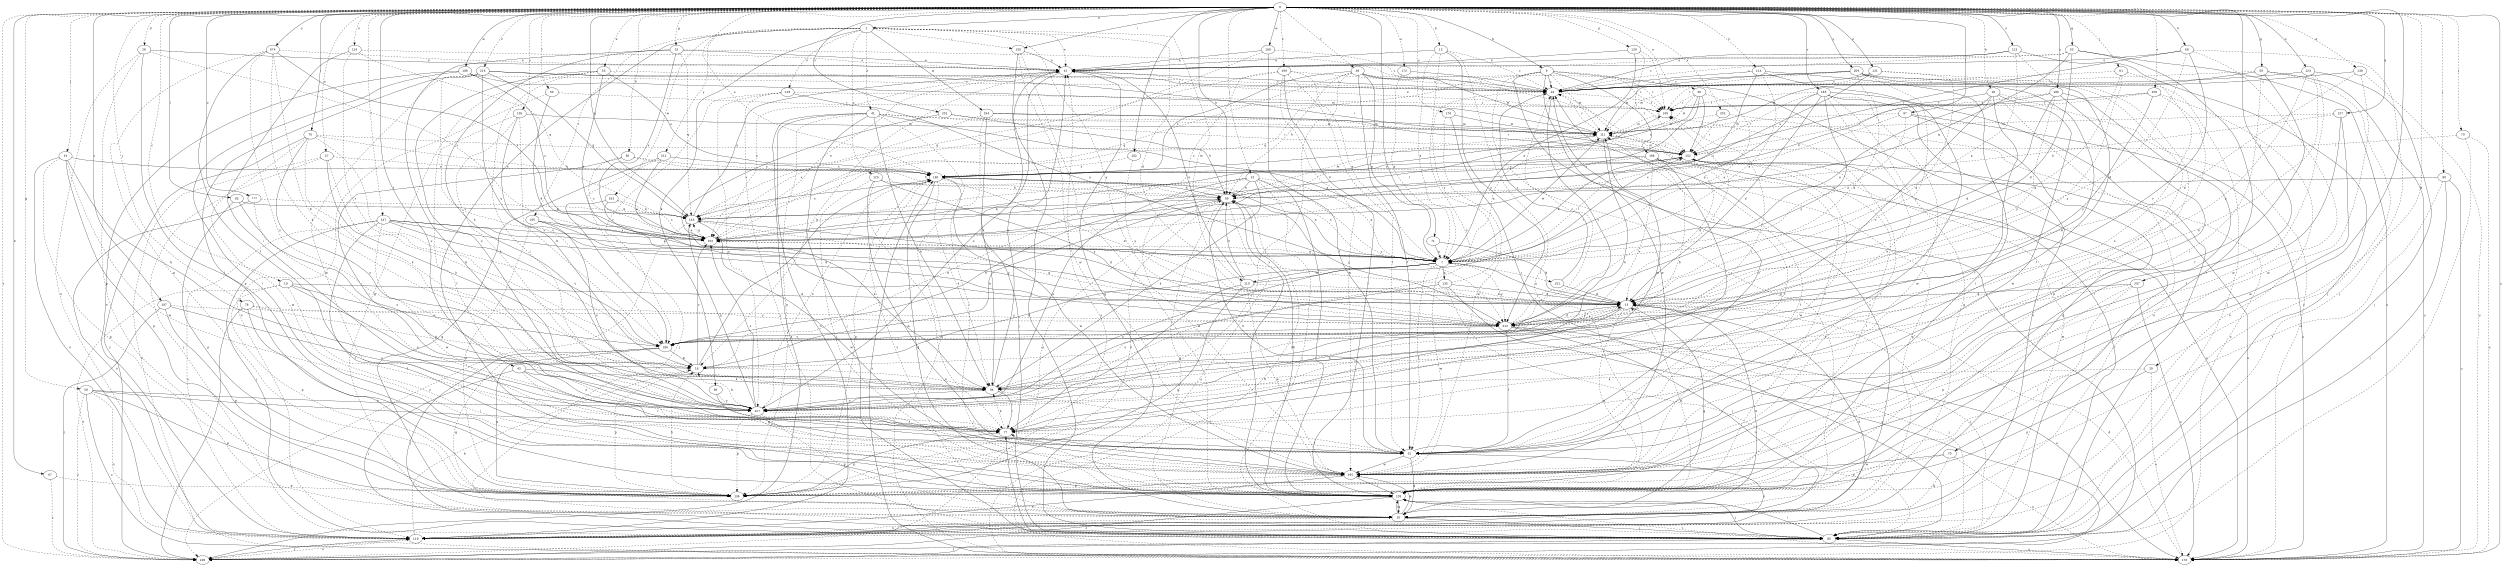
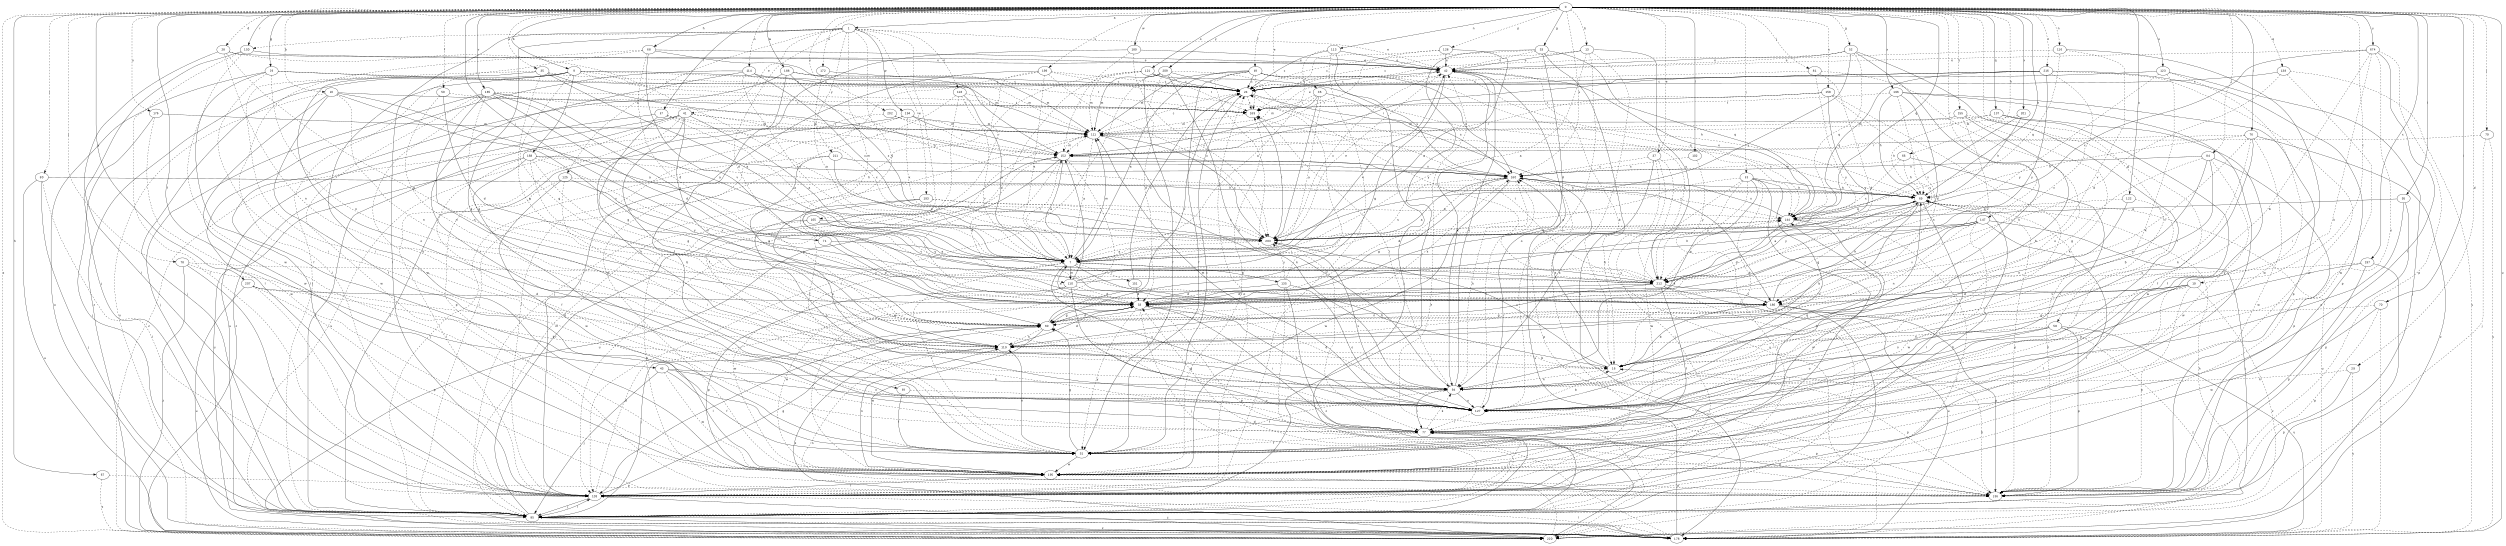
(1568, 317) -> (1098, 373)
